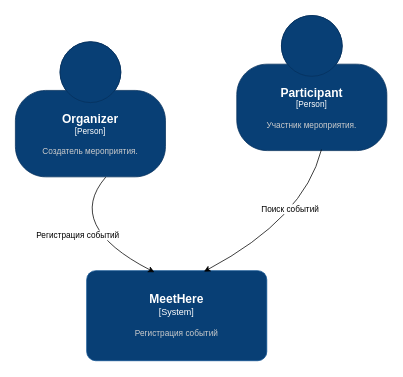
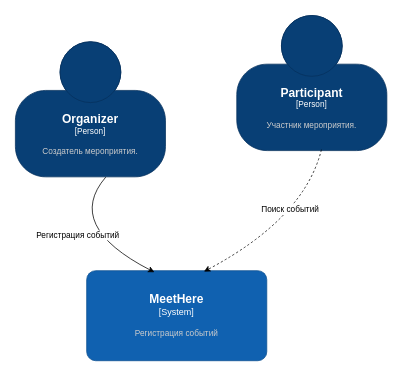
(249, 244) -> (249, 244)
(177, 315) -> (177, 315)
